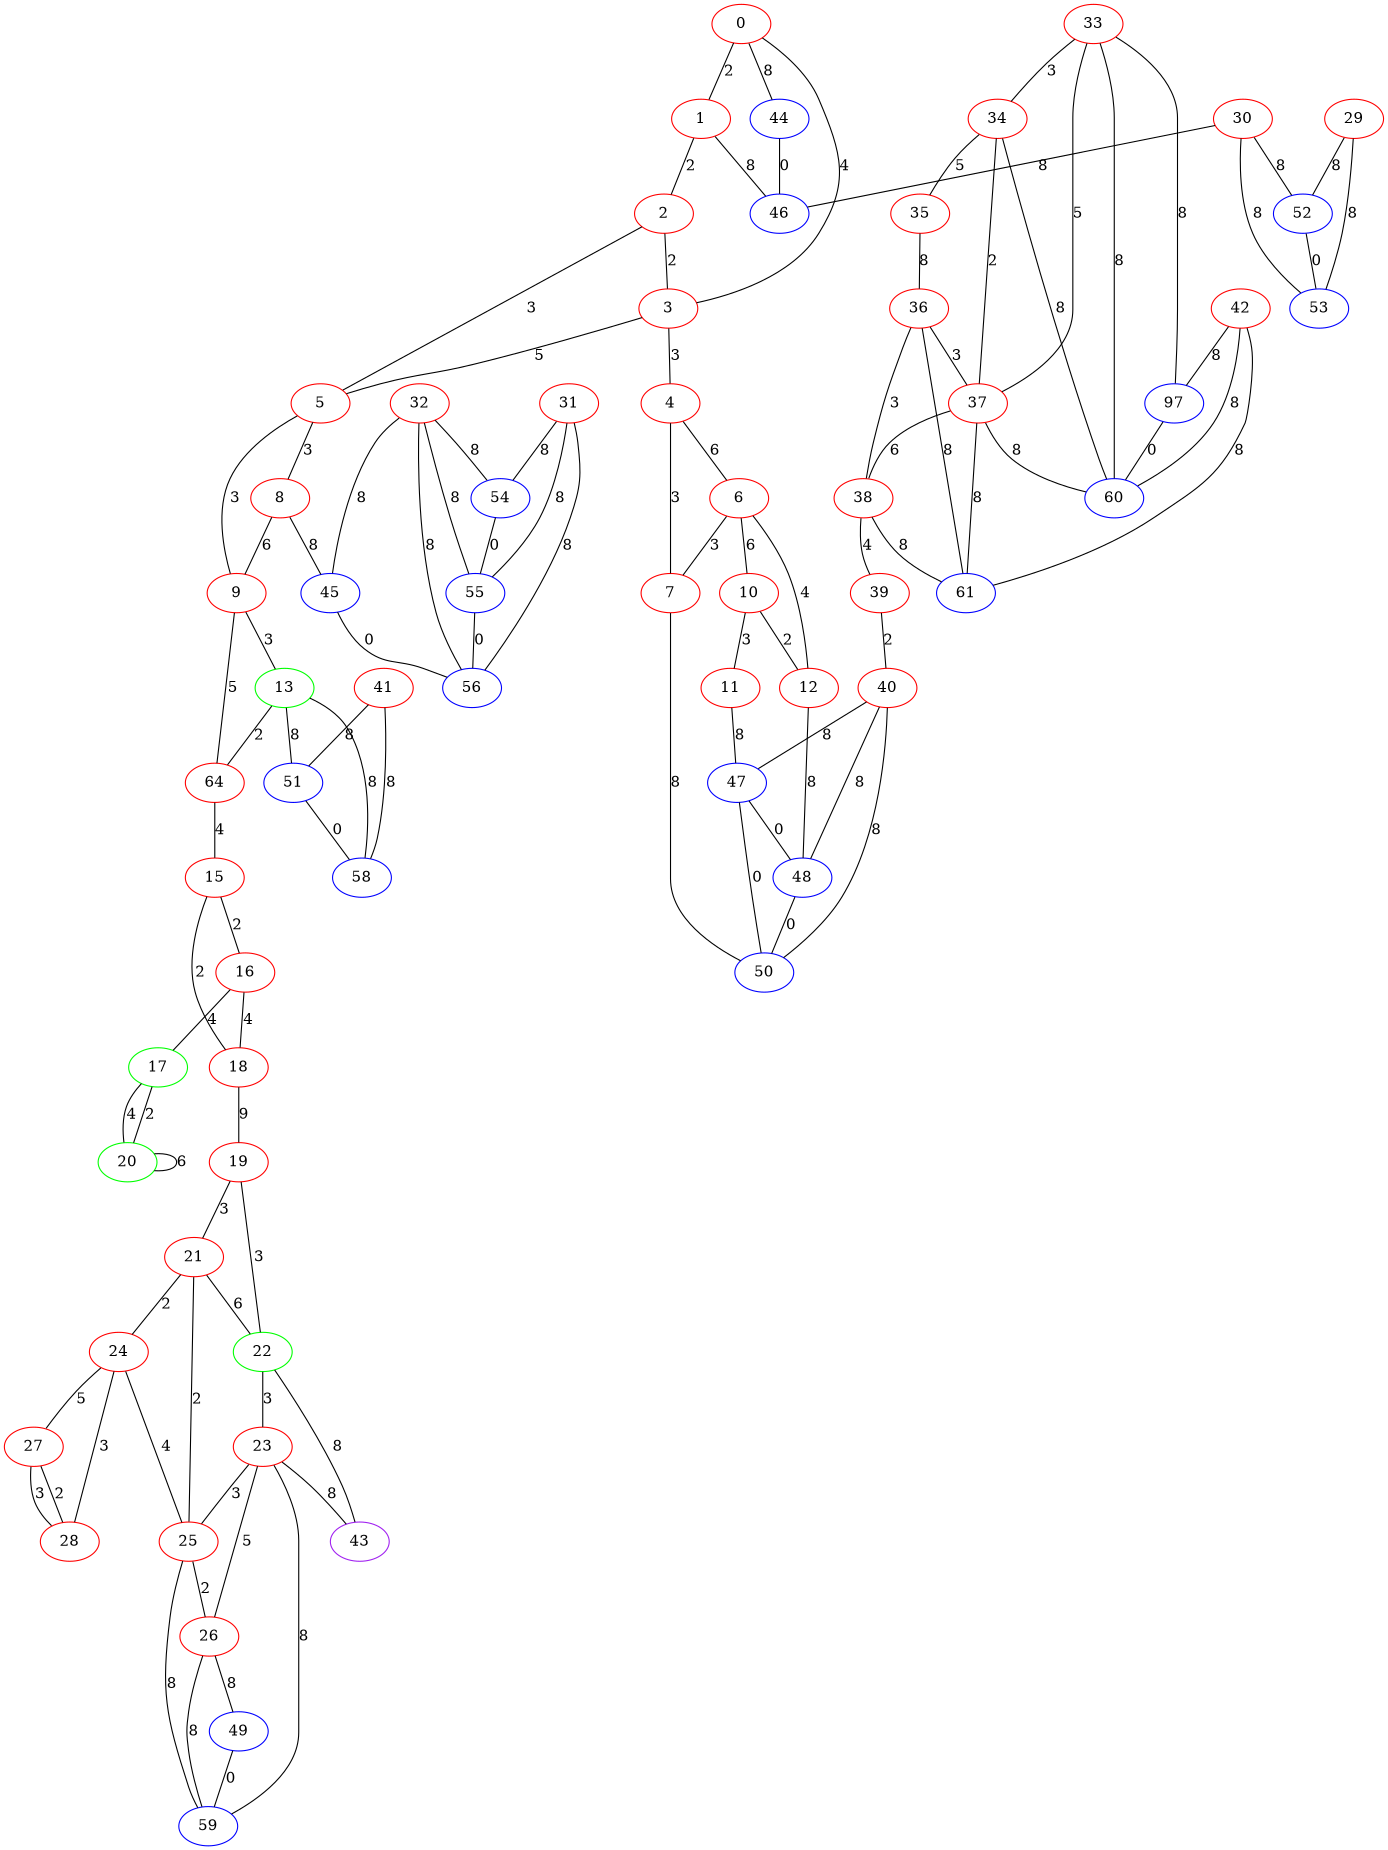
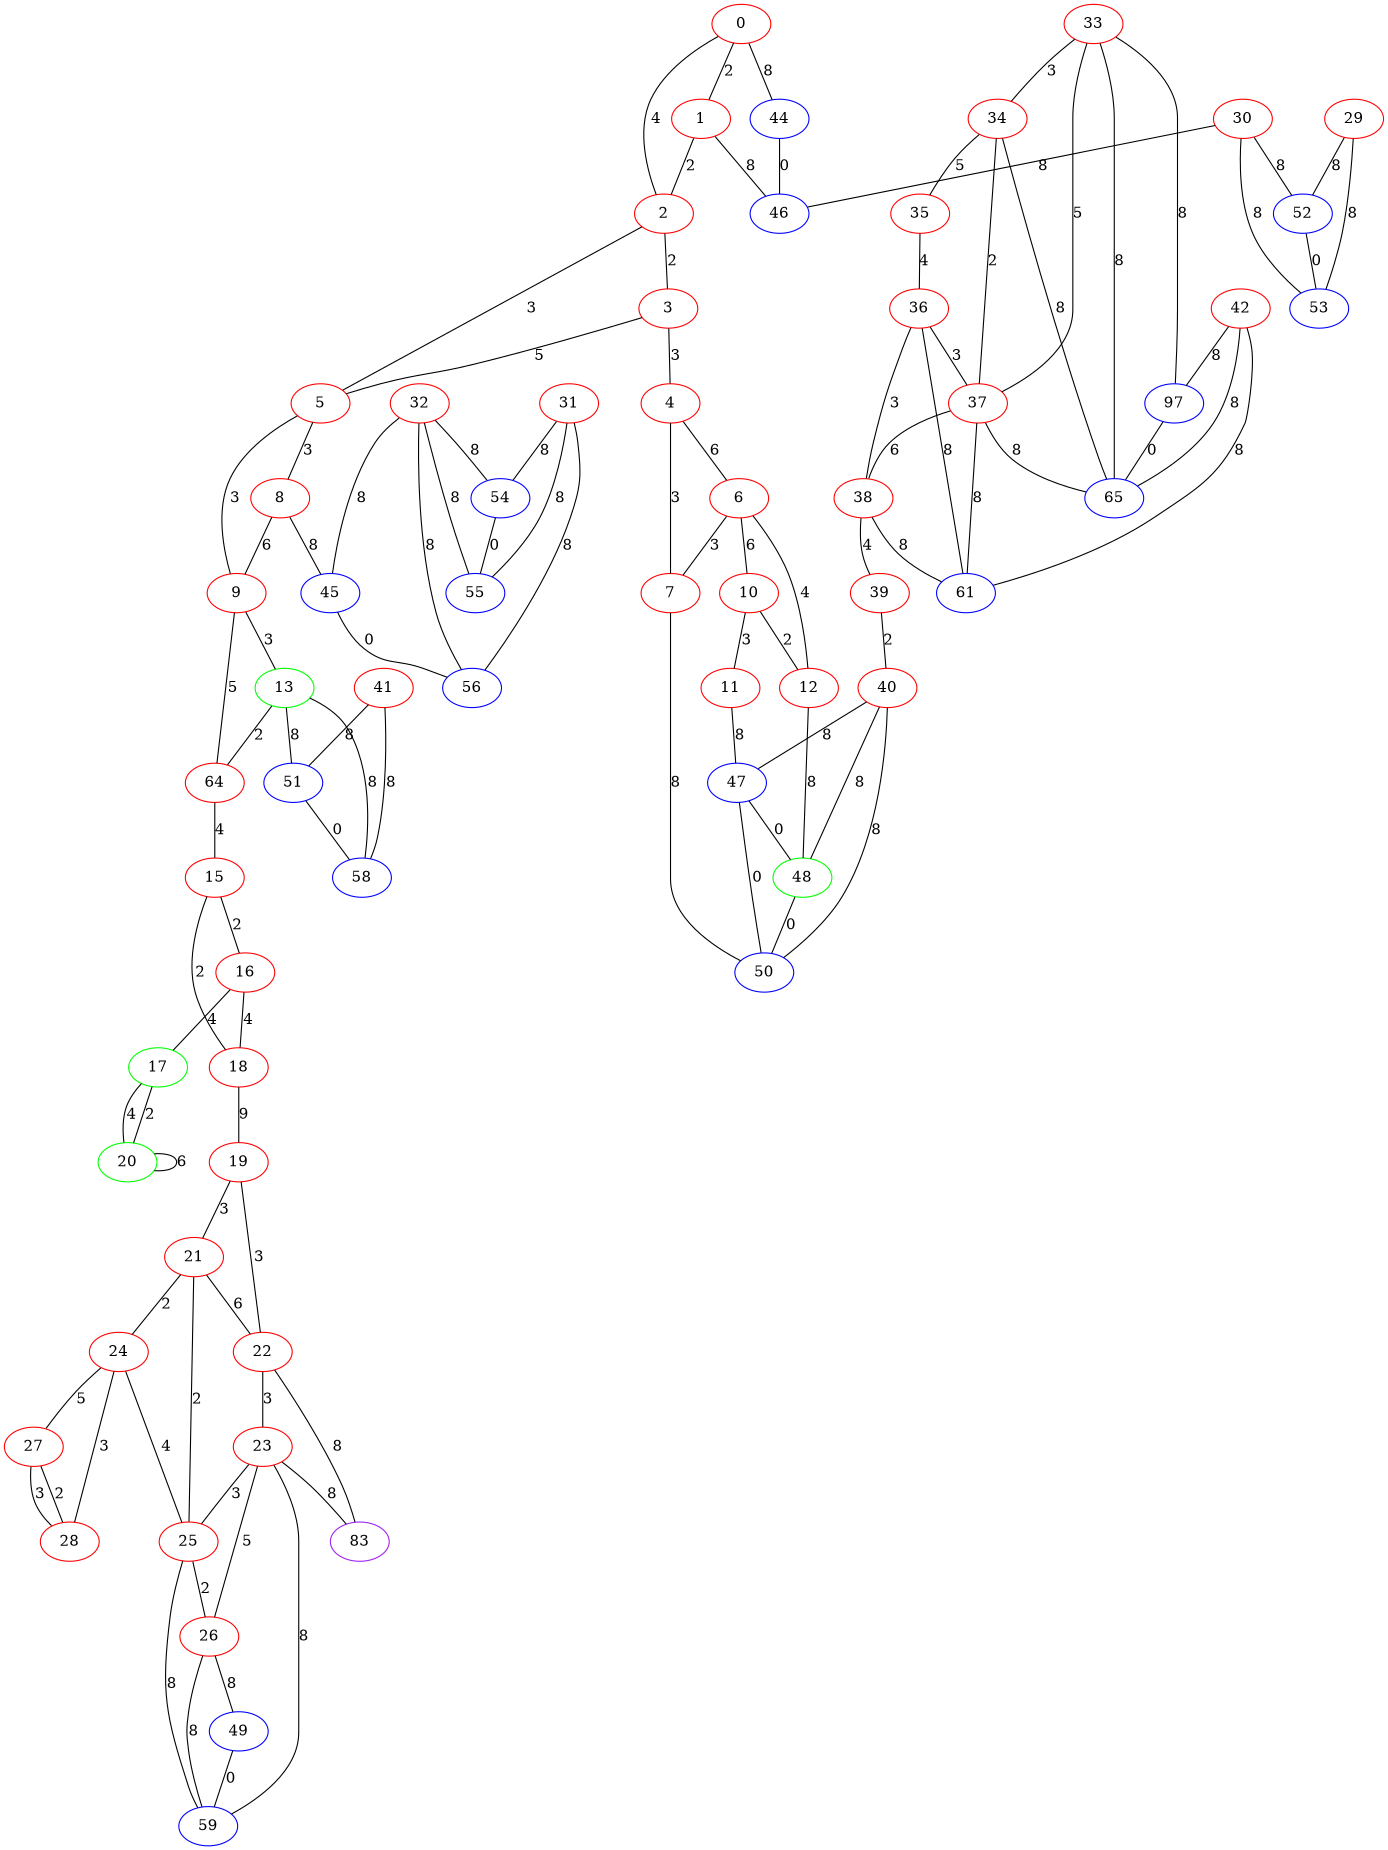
(838, 187) -> (650, 101)
(925, 261) -> (925, 261)
(1114, 498) -> (1114, 498)
(474, 641) -> none
(802, 878) -> (802, 878)
(263, 1352) -> (263, 1352)
(360, 1542) -> (360, 1542)
